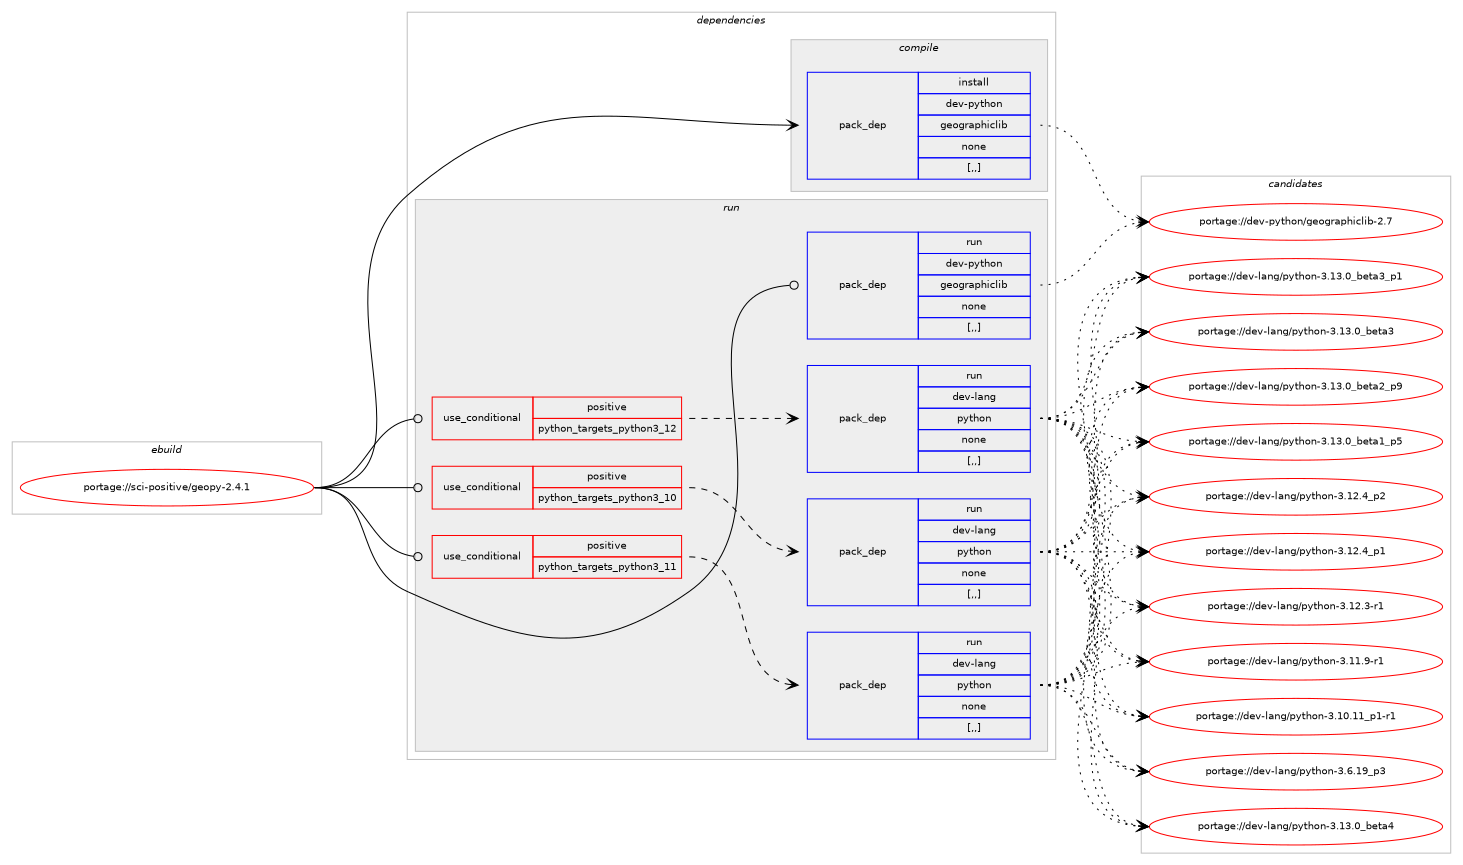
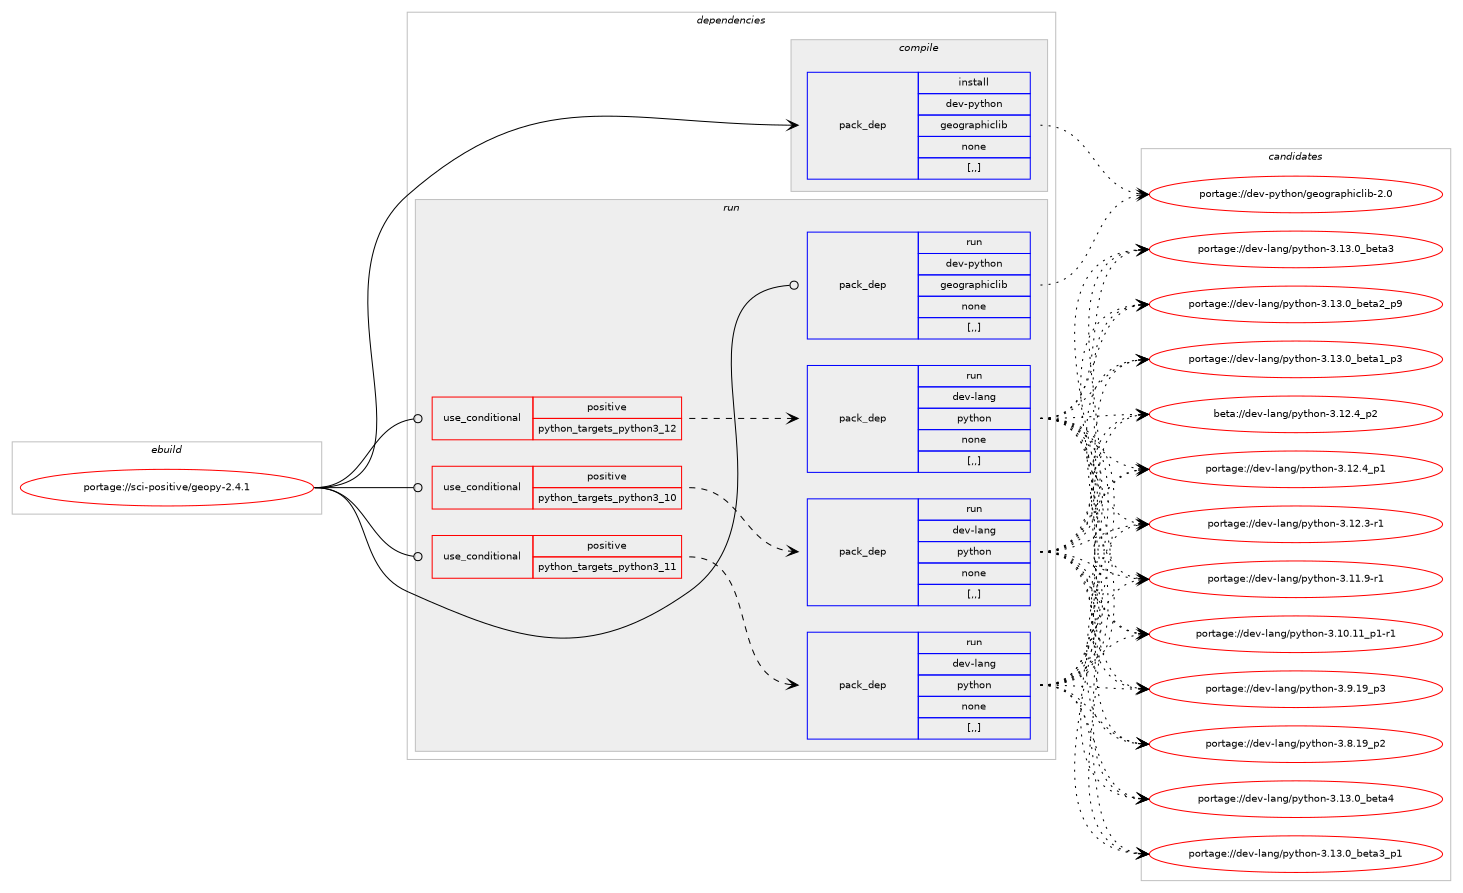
(1296, 222) -> (1296, 194)
(1296, 442) -> (1296, 359)
(1296, 497) -> (1296, 414)
none -> (1296, 744)
(1296, 772) -> (1296, 689)
